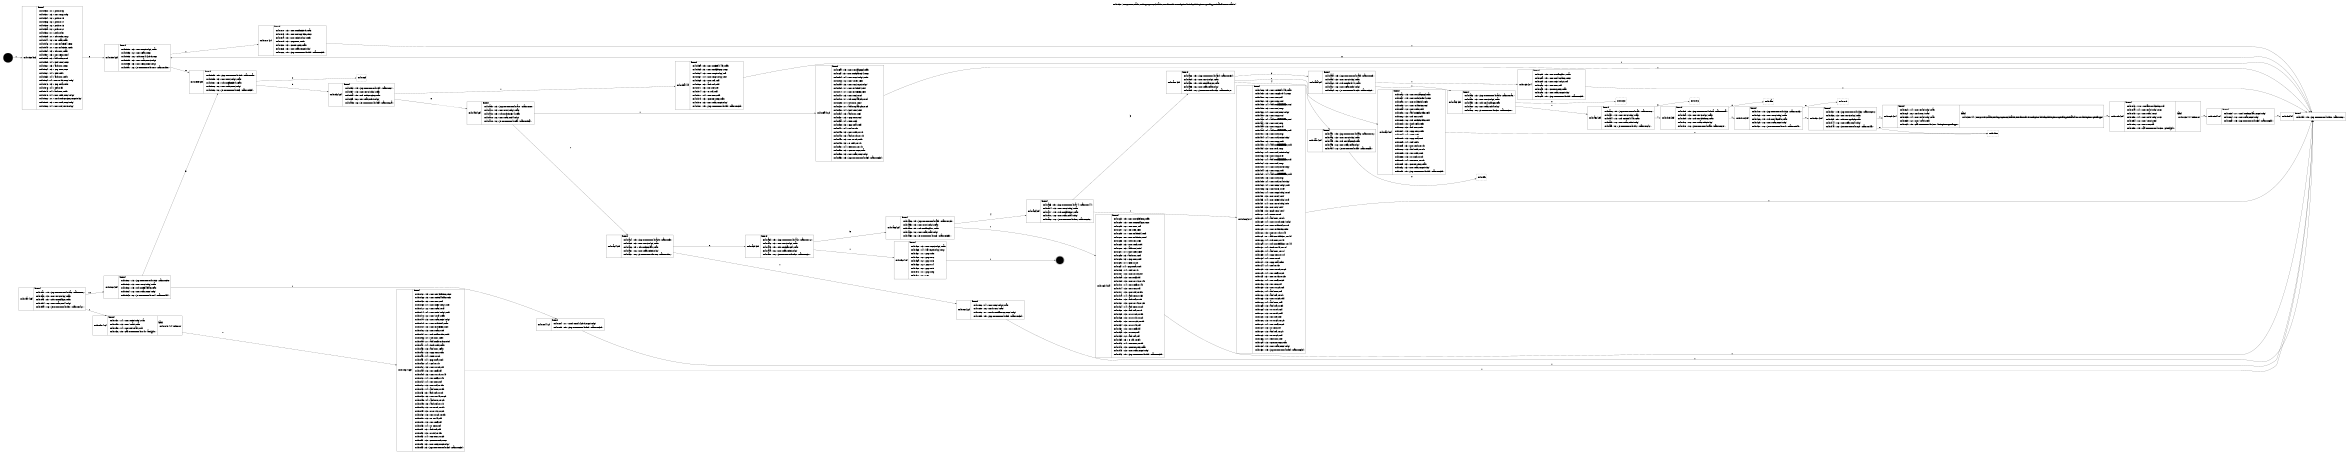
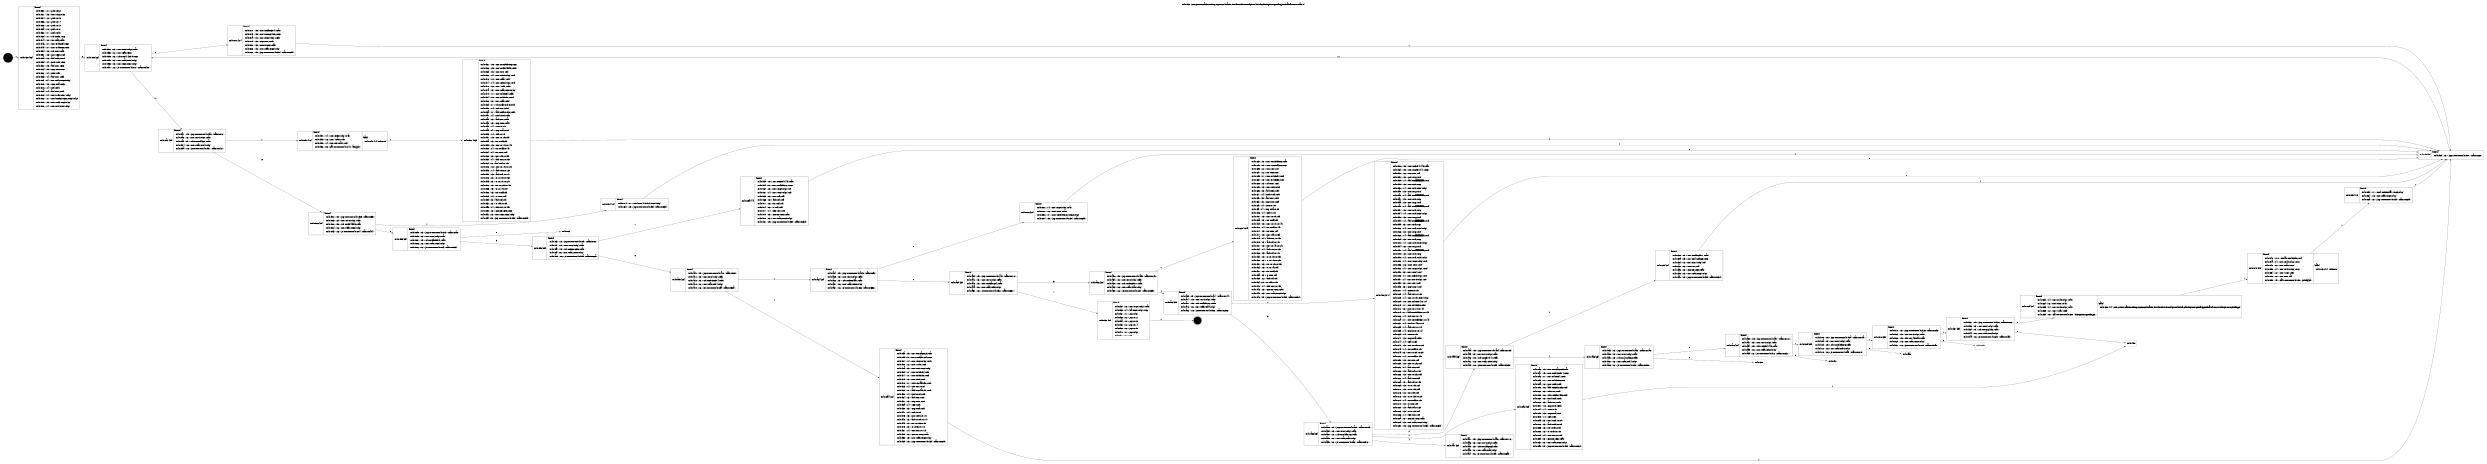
(179, 70) -> (156, 100)
(1481, 177) -> none
